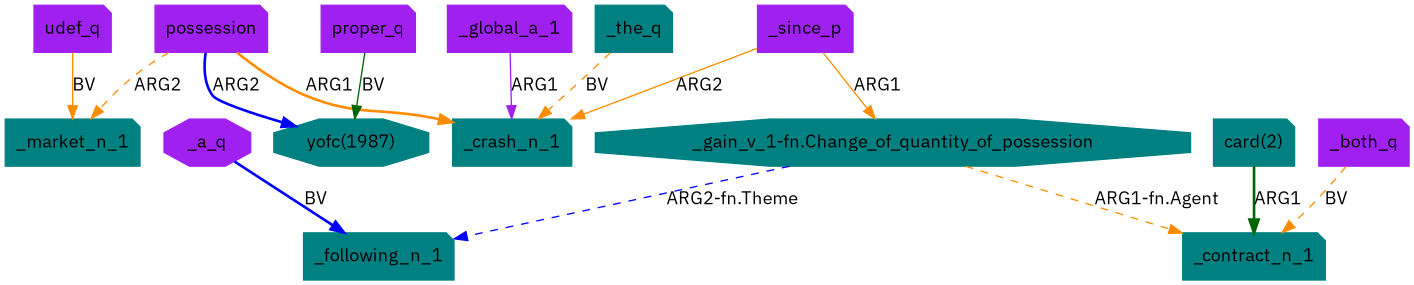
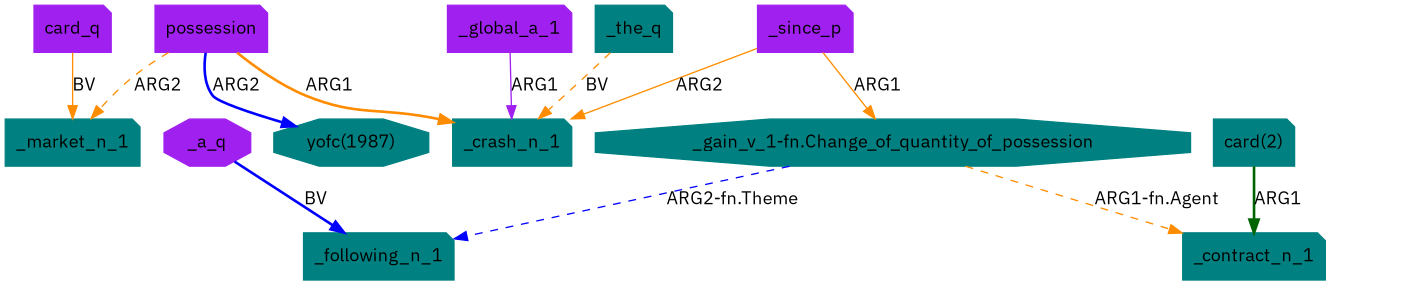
(73, 29) -> (73, 29)
(368, 29) -> none
(1364, 143) -> none
